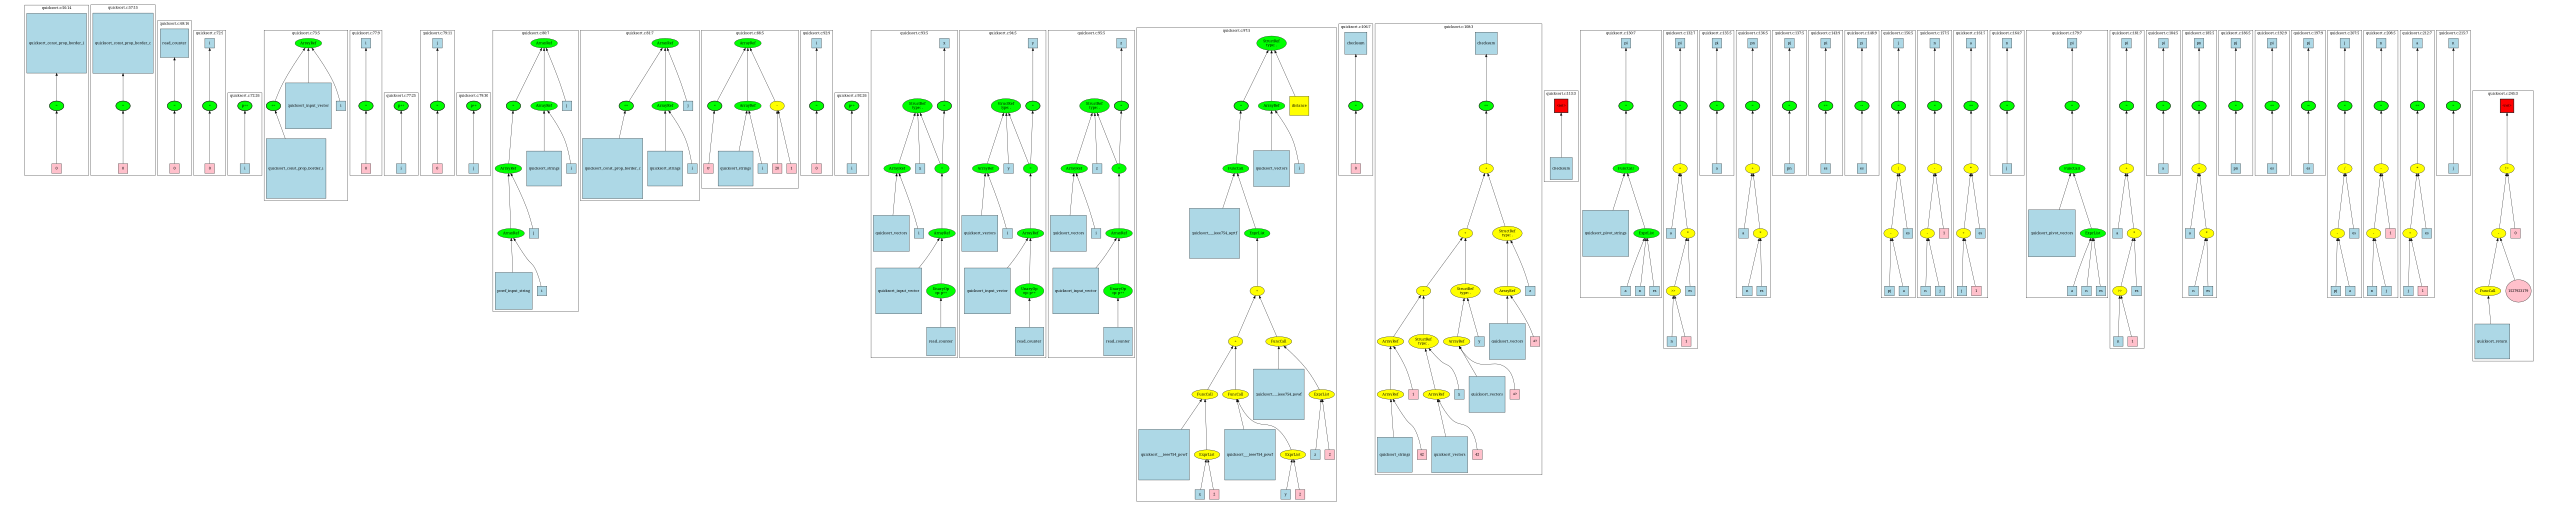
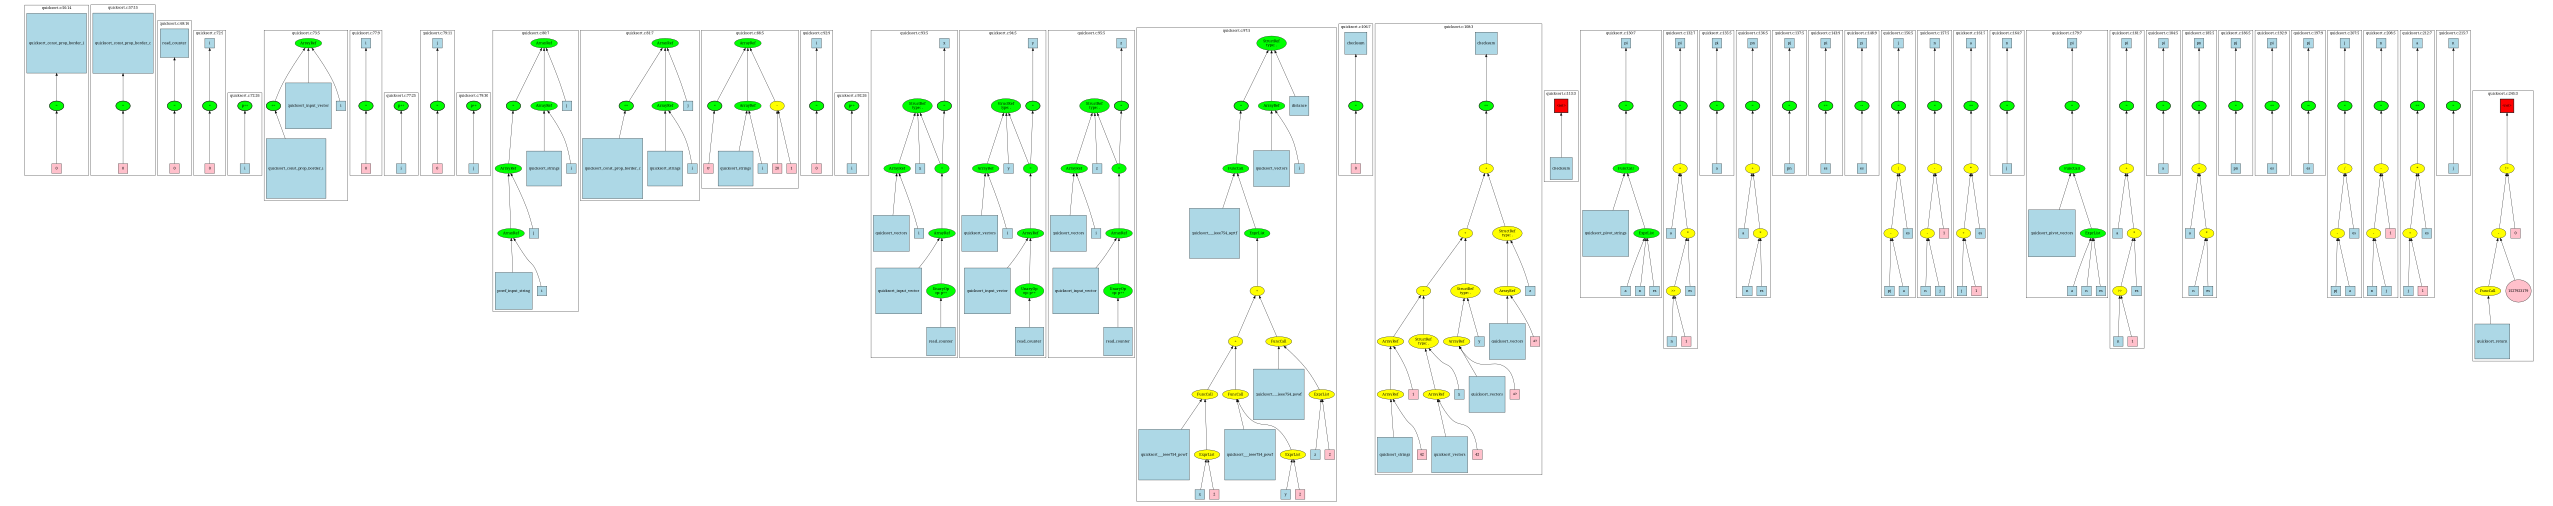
(1299, 106) -> (1299, 106)
